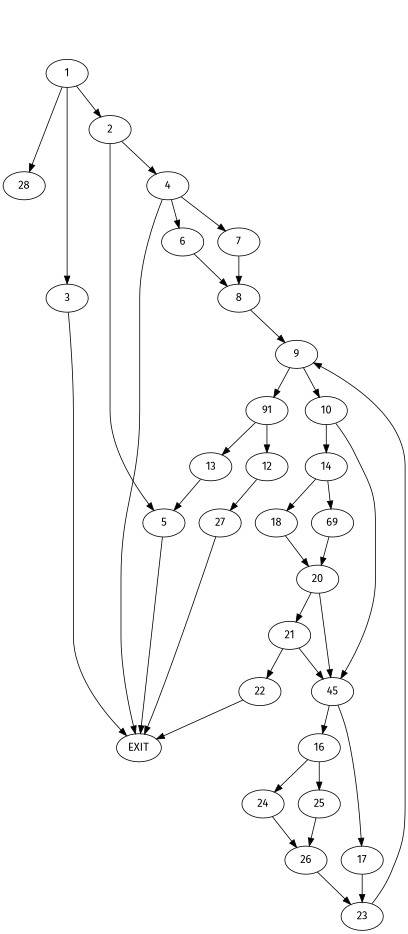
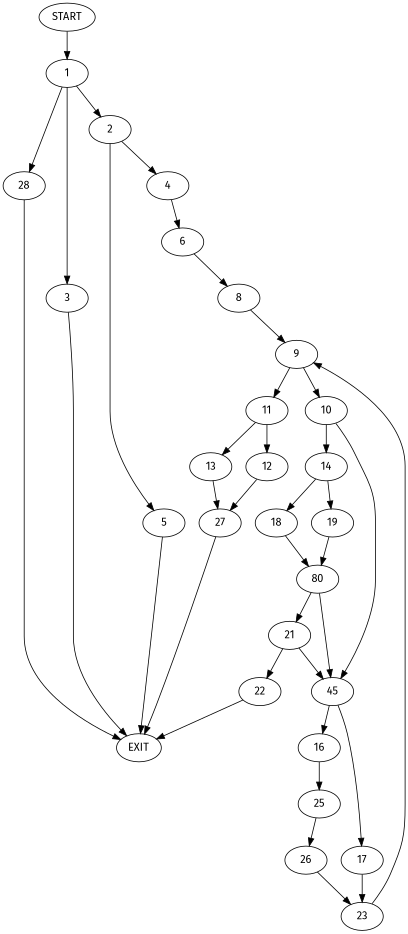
none -> (67, 17)
(239, 242) -> none
(267, 411) -> (267, 411)
(136, 462) -> (24, 488)
(190, 492) -> (215, 491)
(333, 523) -> (333, 523)
(318, 579) -> (318, 579)
(263, 804) -> none
